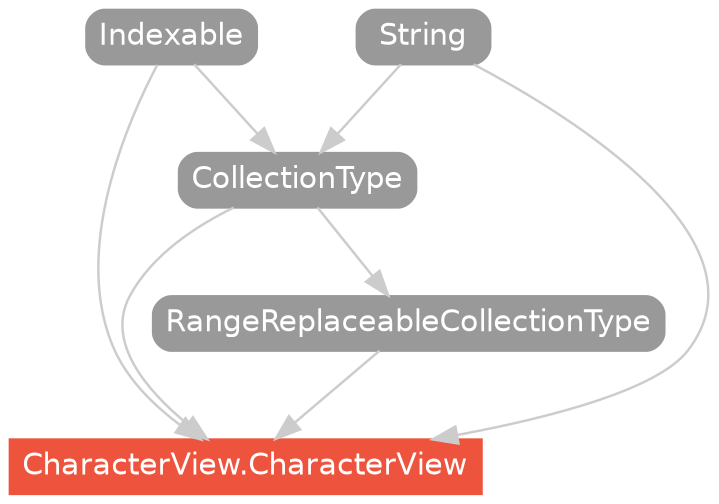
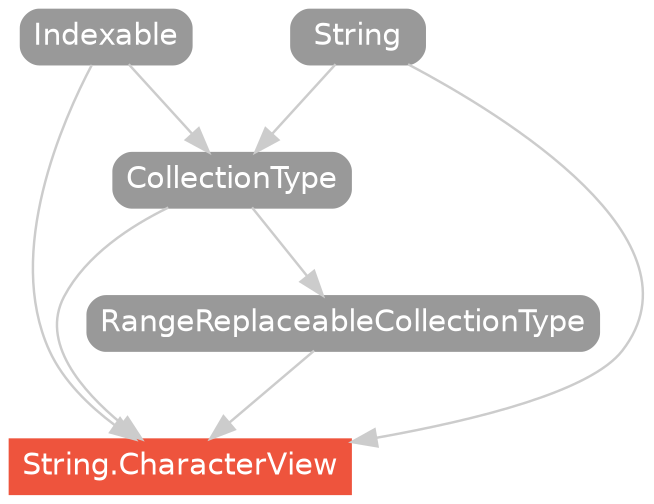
(246, 467) -> (180, 467)
